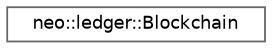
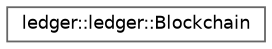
(136, 24) -> (136, 24)
